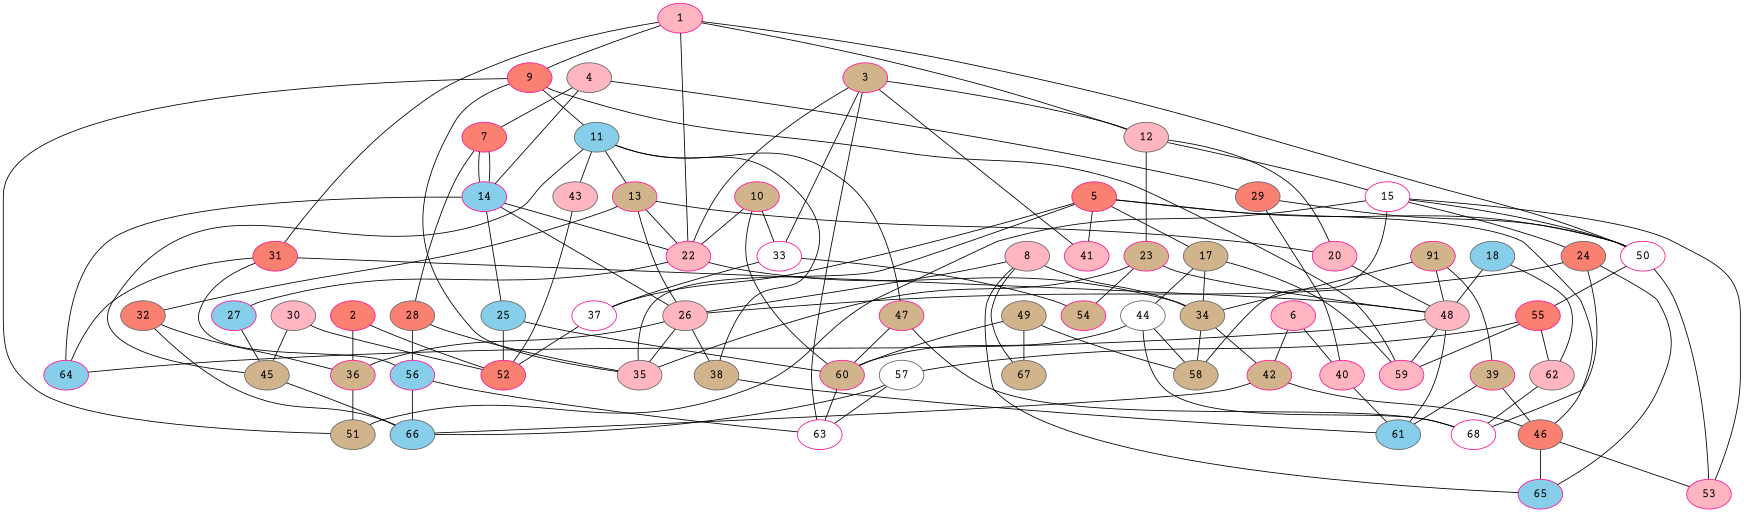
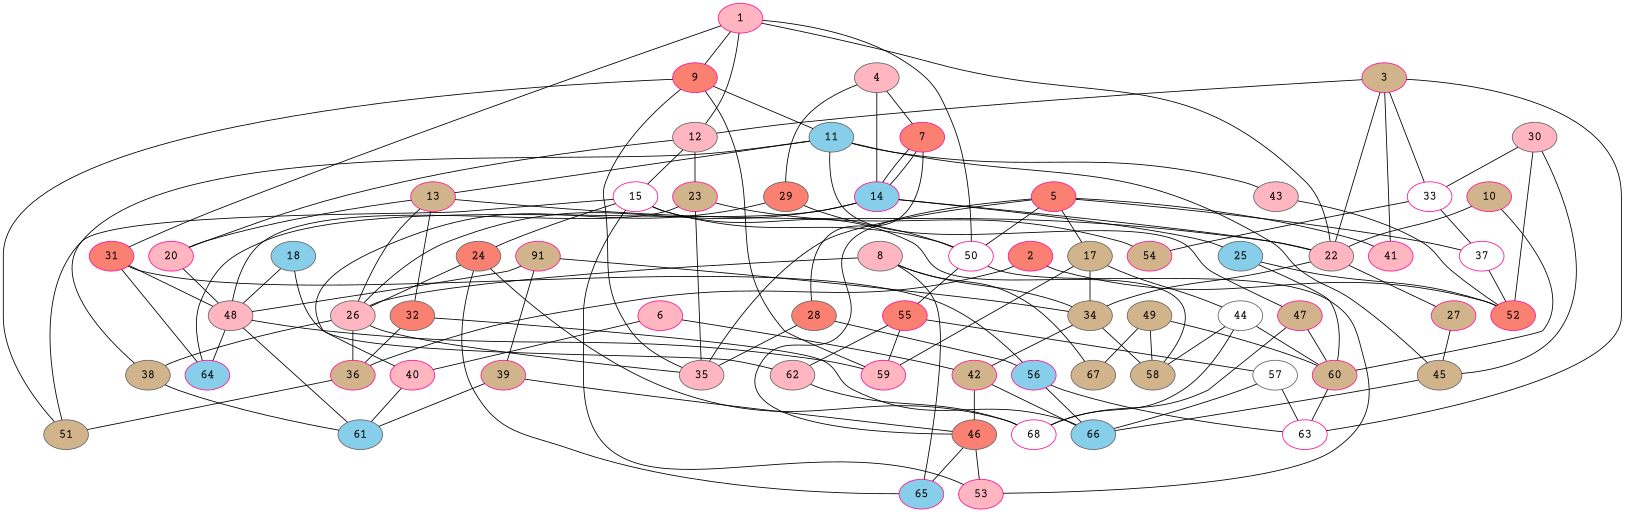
(768, 226) -> (1482, 167)
(688, 256) -> (1331, 256)
(234, 316) -> (1454, 316)
